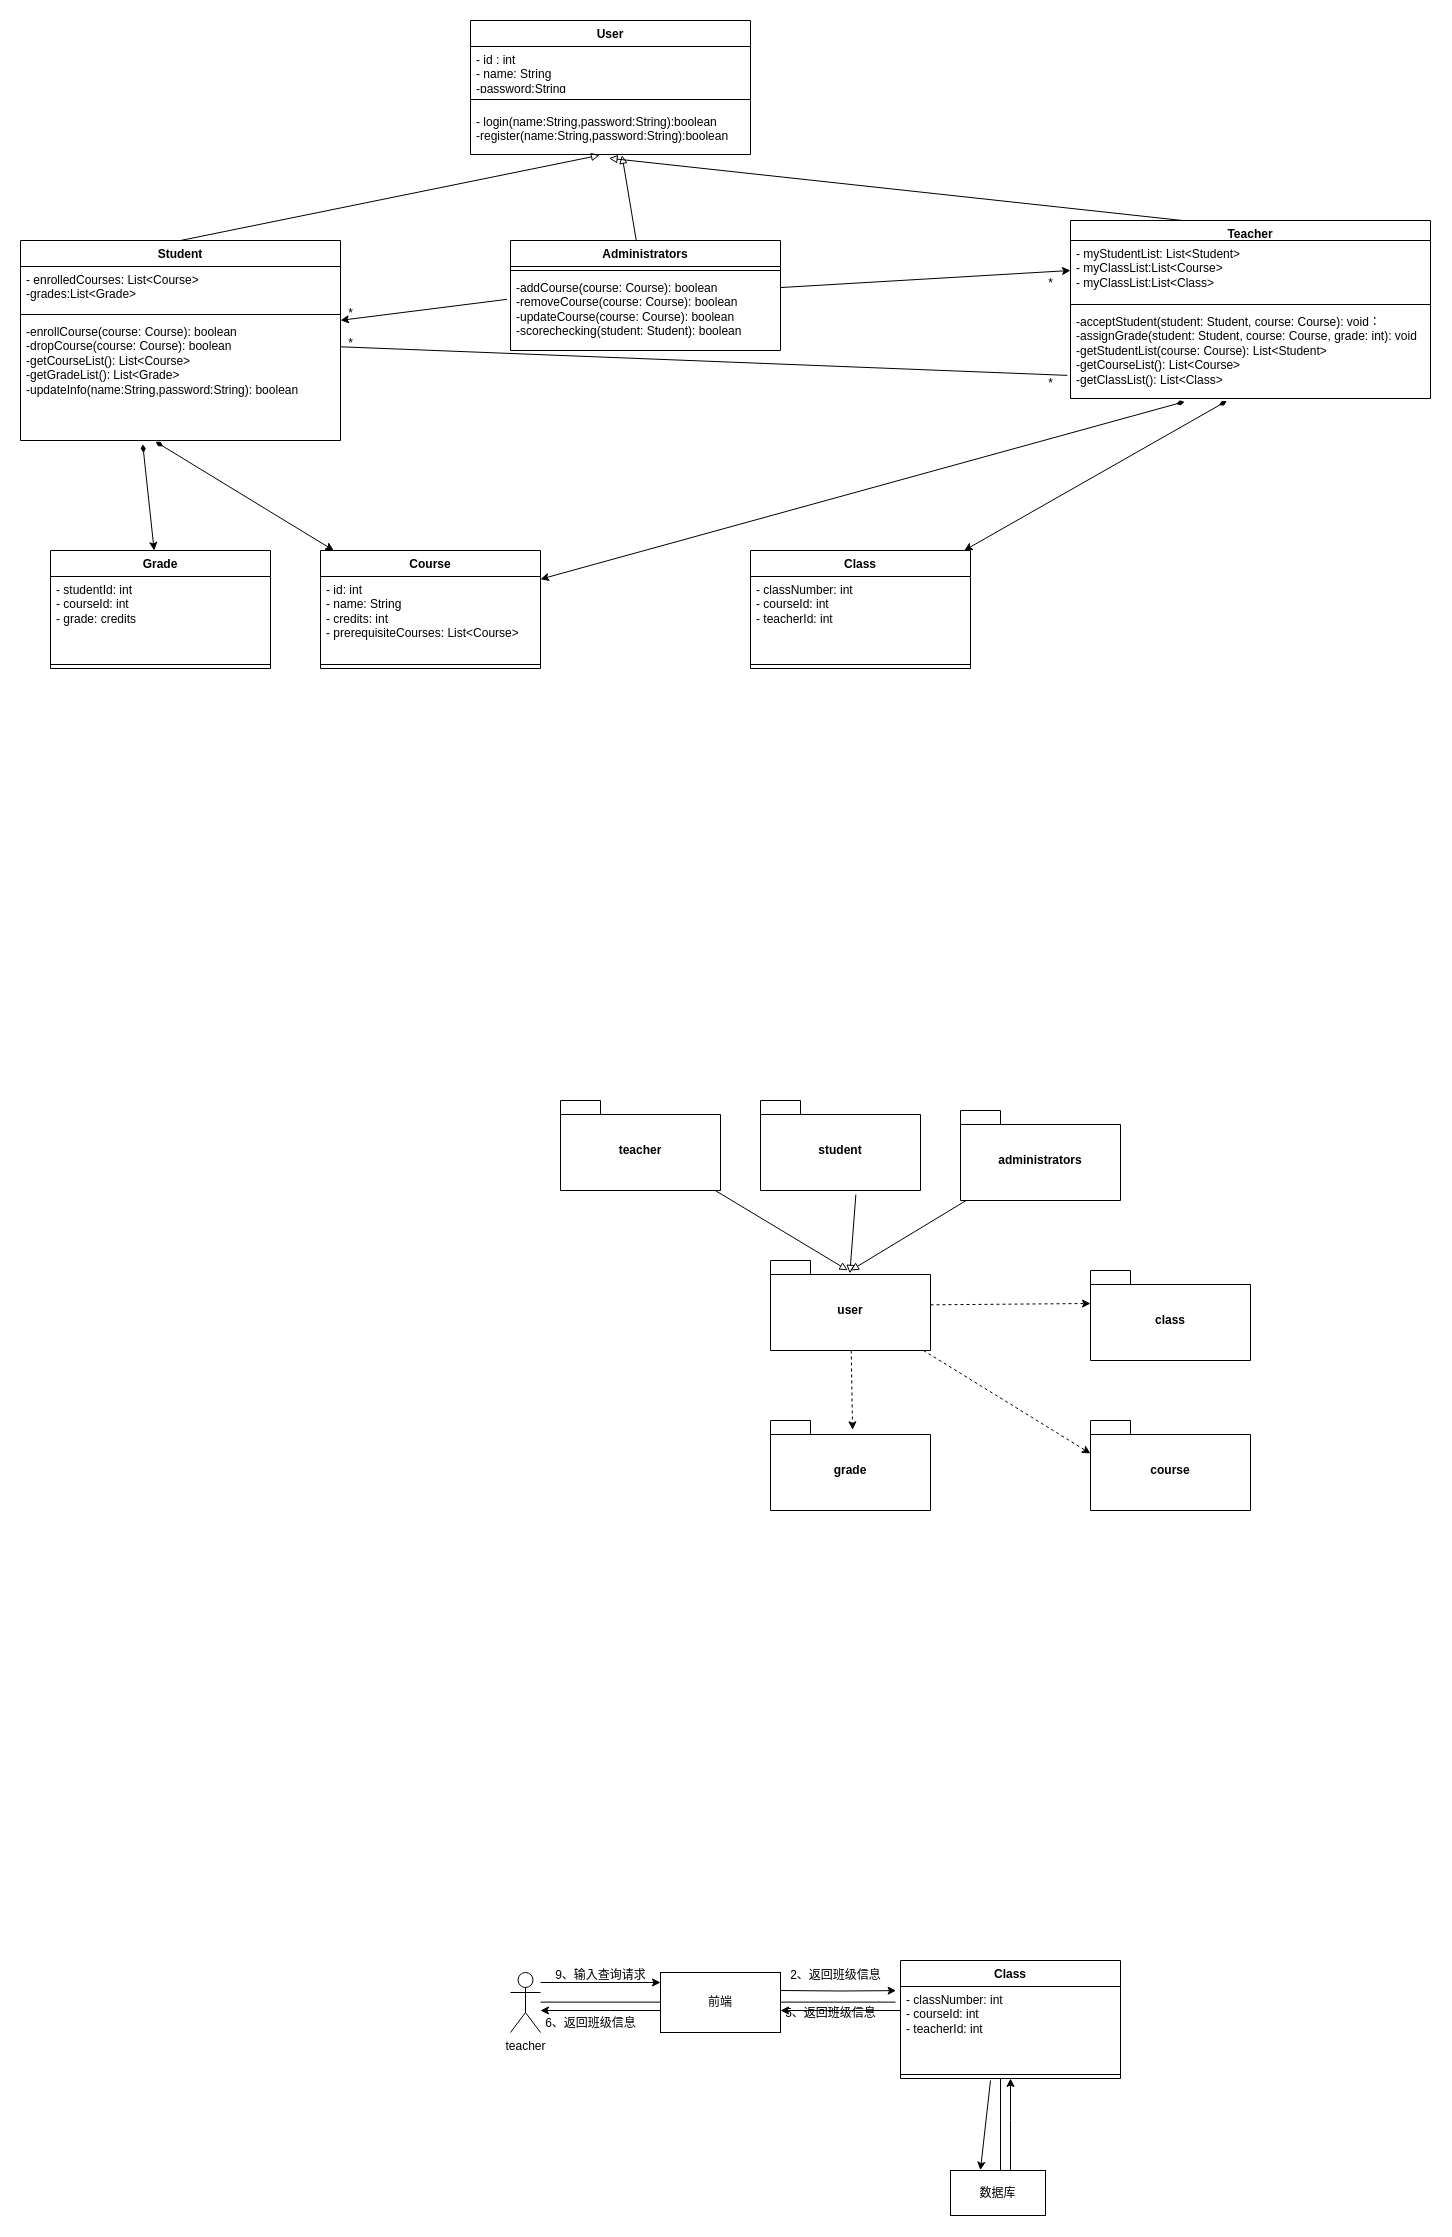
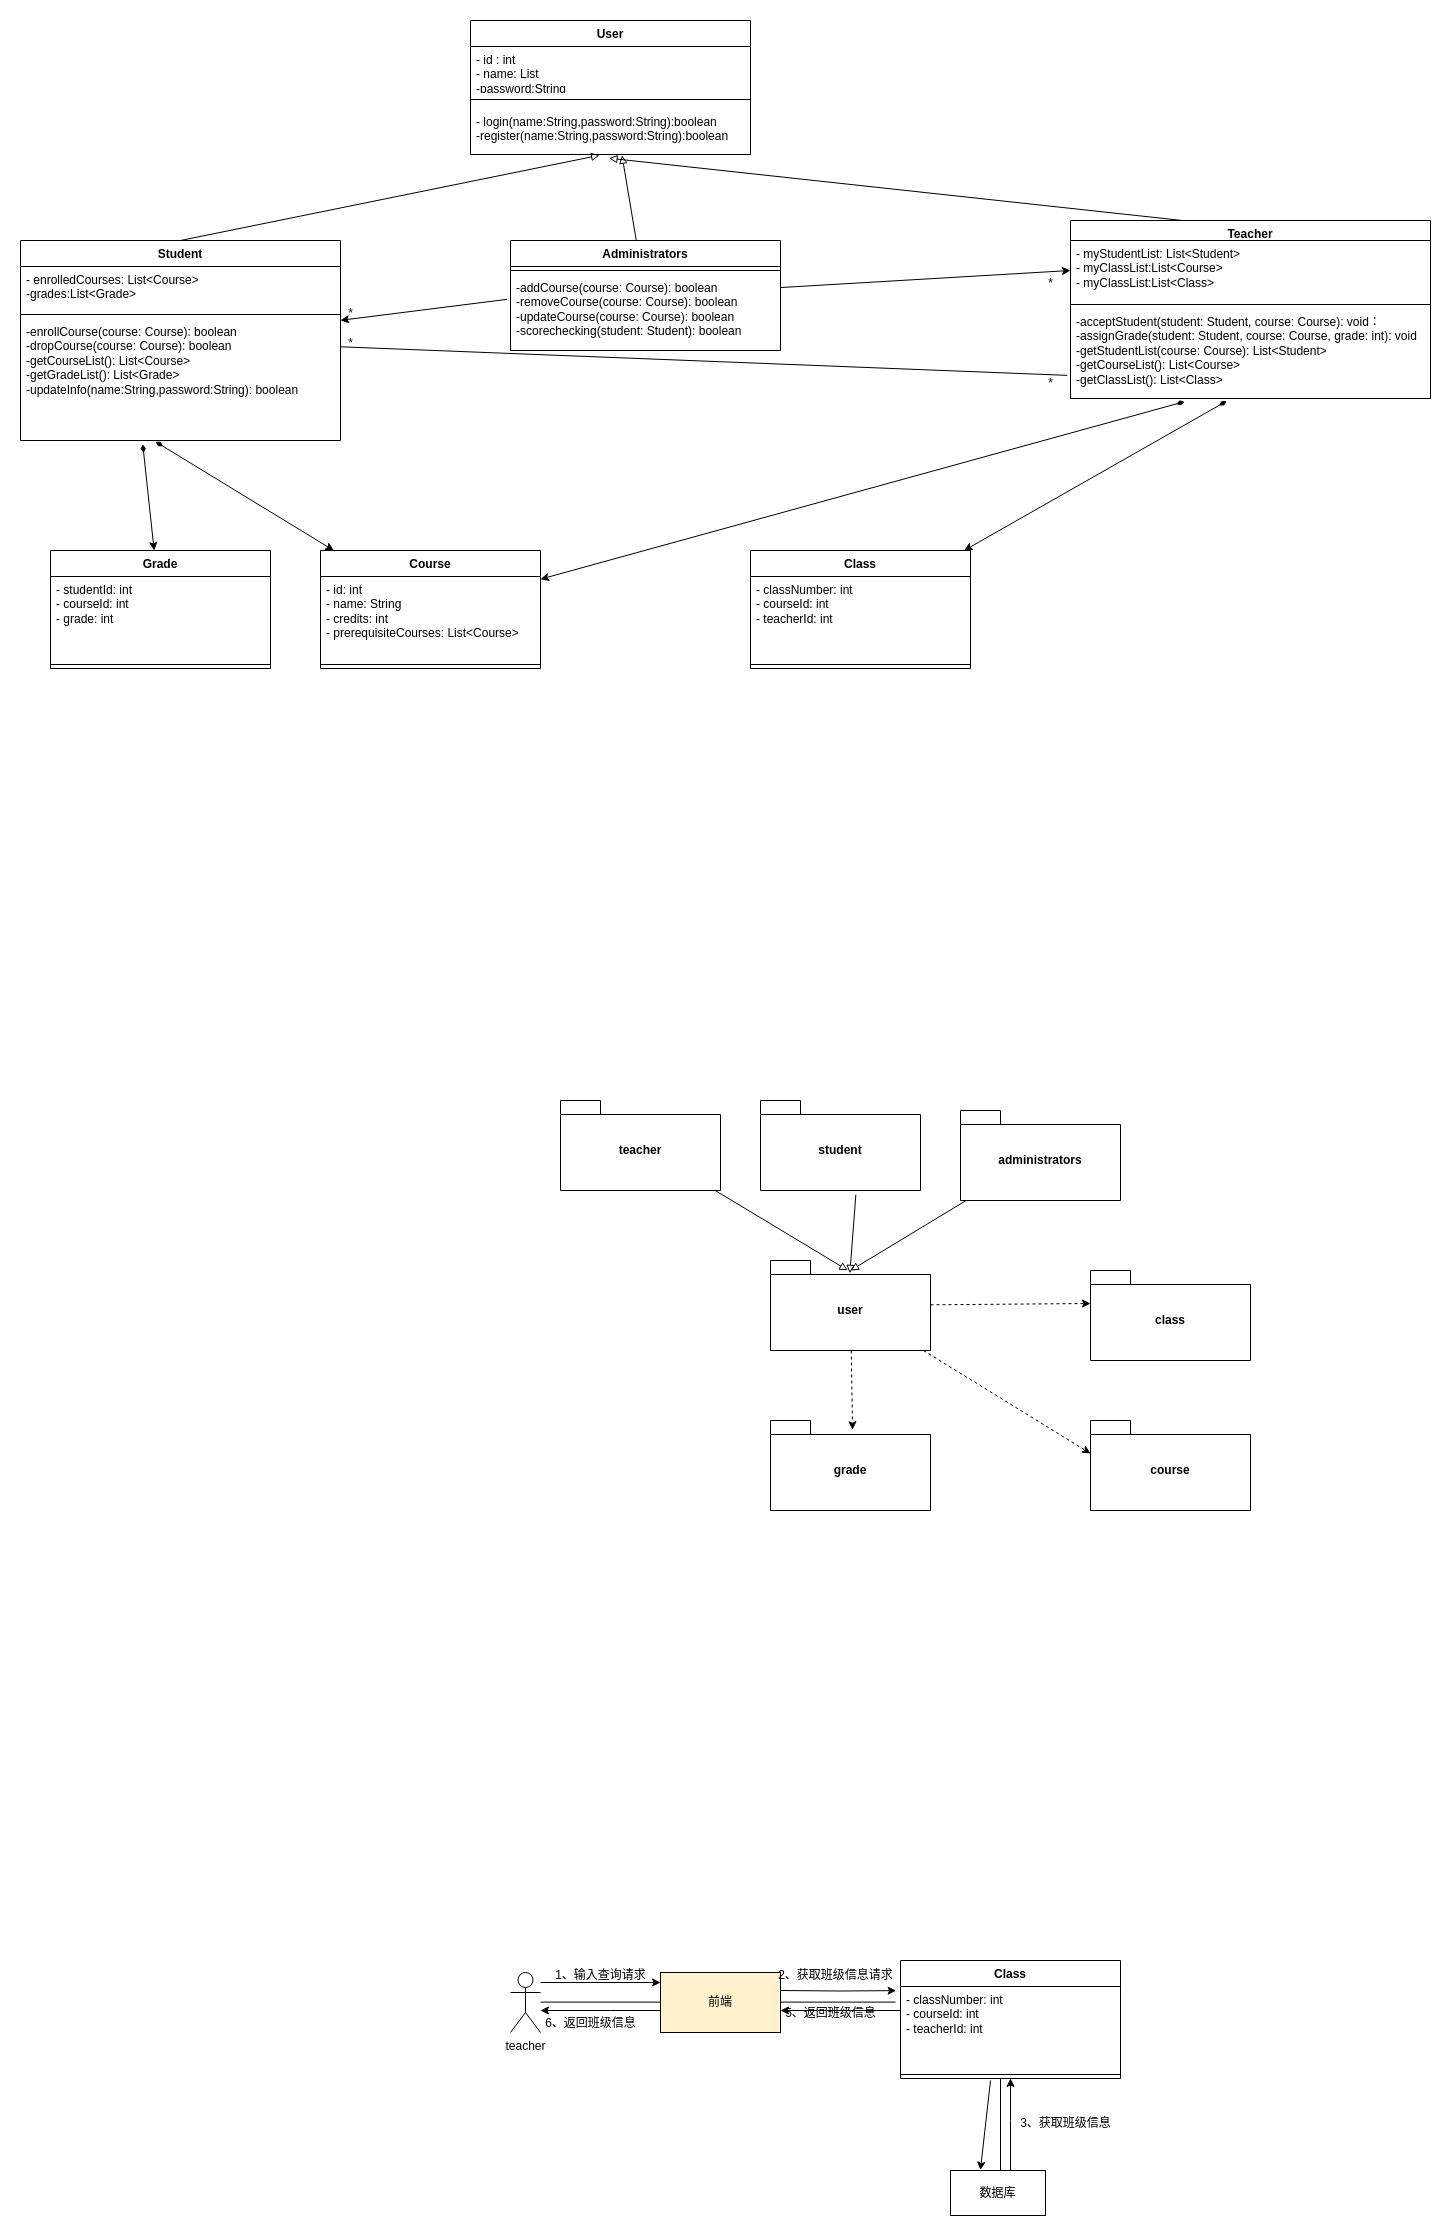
(527, 75) -> (527, 75)
(104, 605) -> (104, 605)
(601, 1976) -> (601, 1976)
(836, 1976) -> (836, 1976)
(721, 2003) -> (721, 2003)
none -> (1066, 2124)
